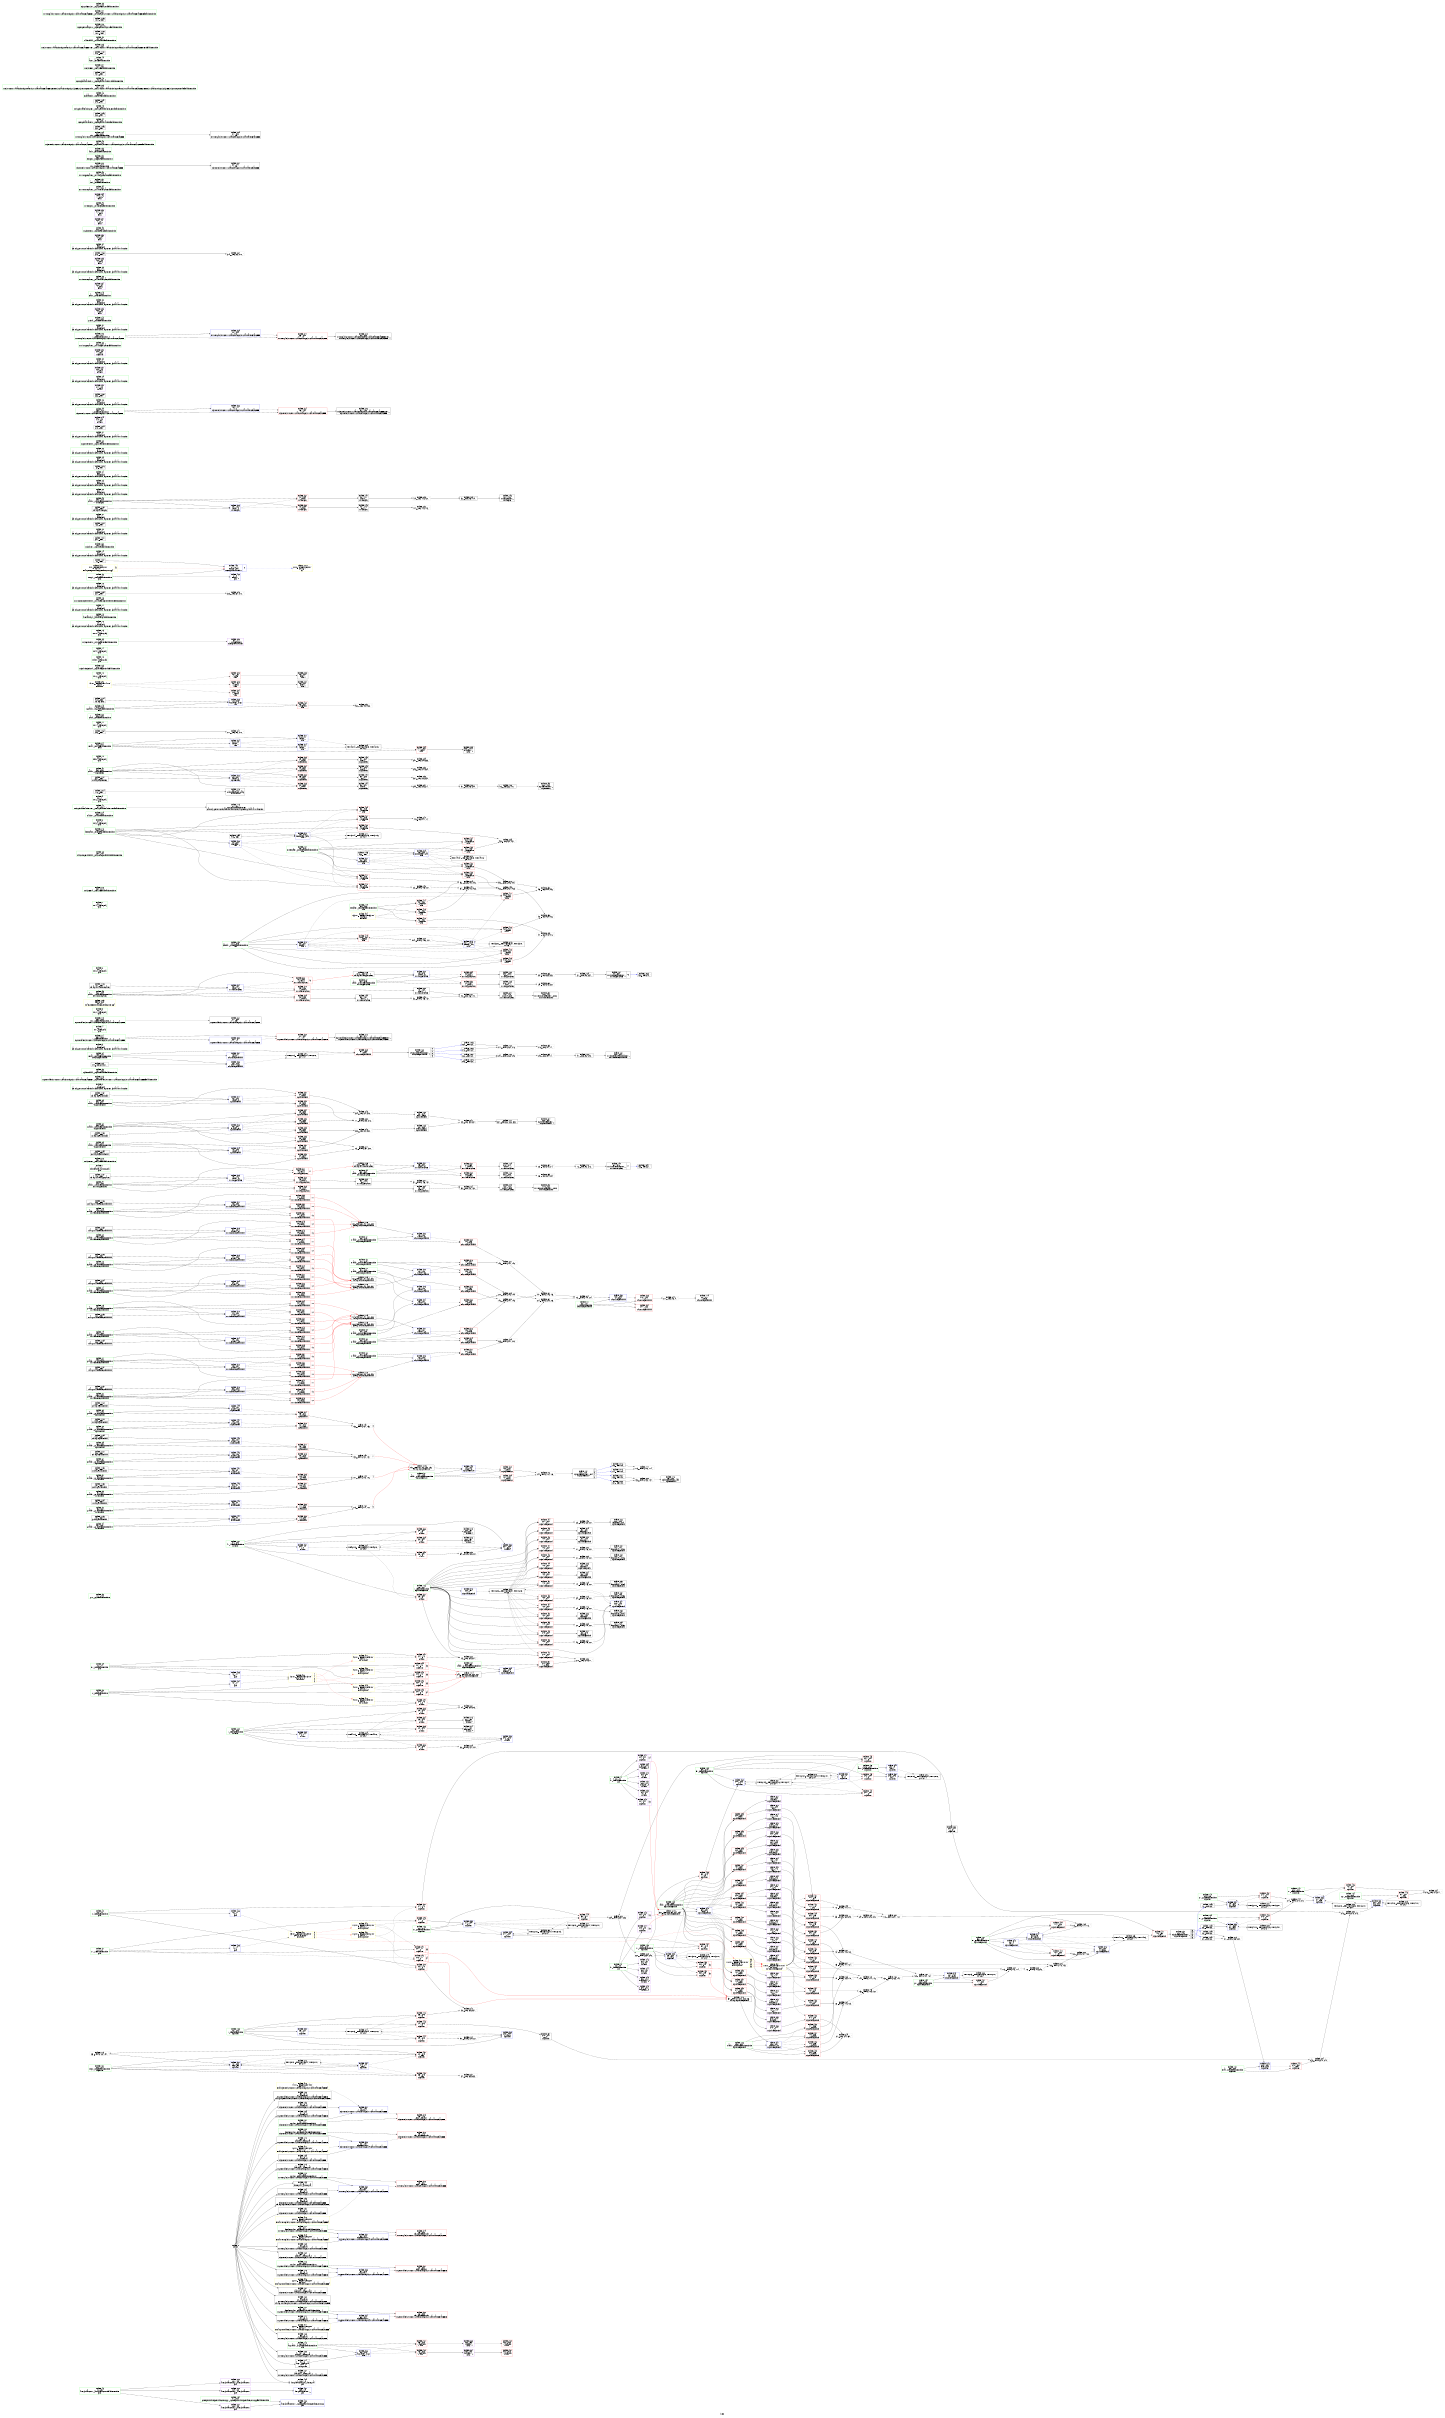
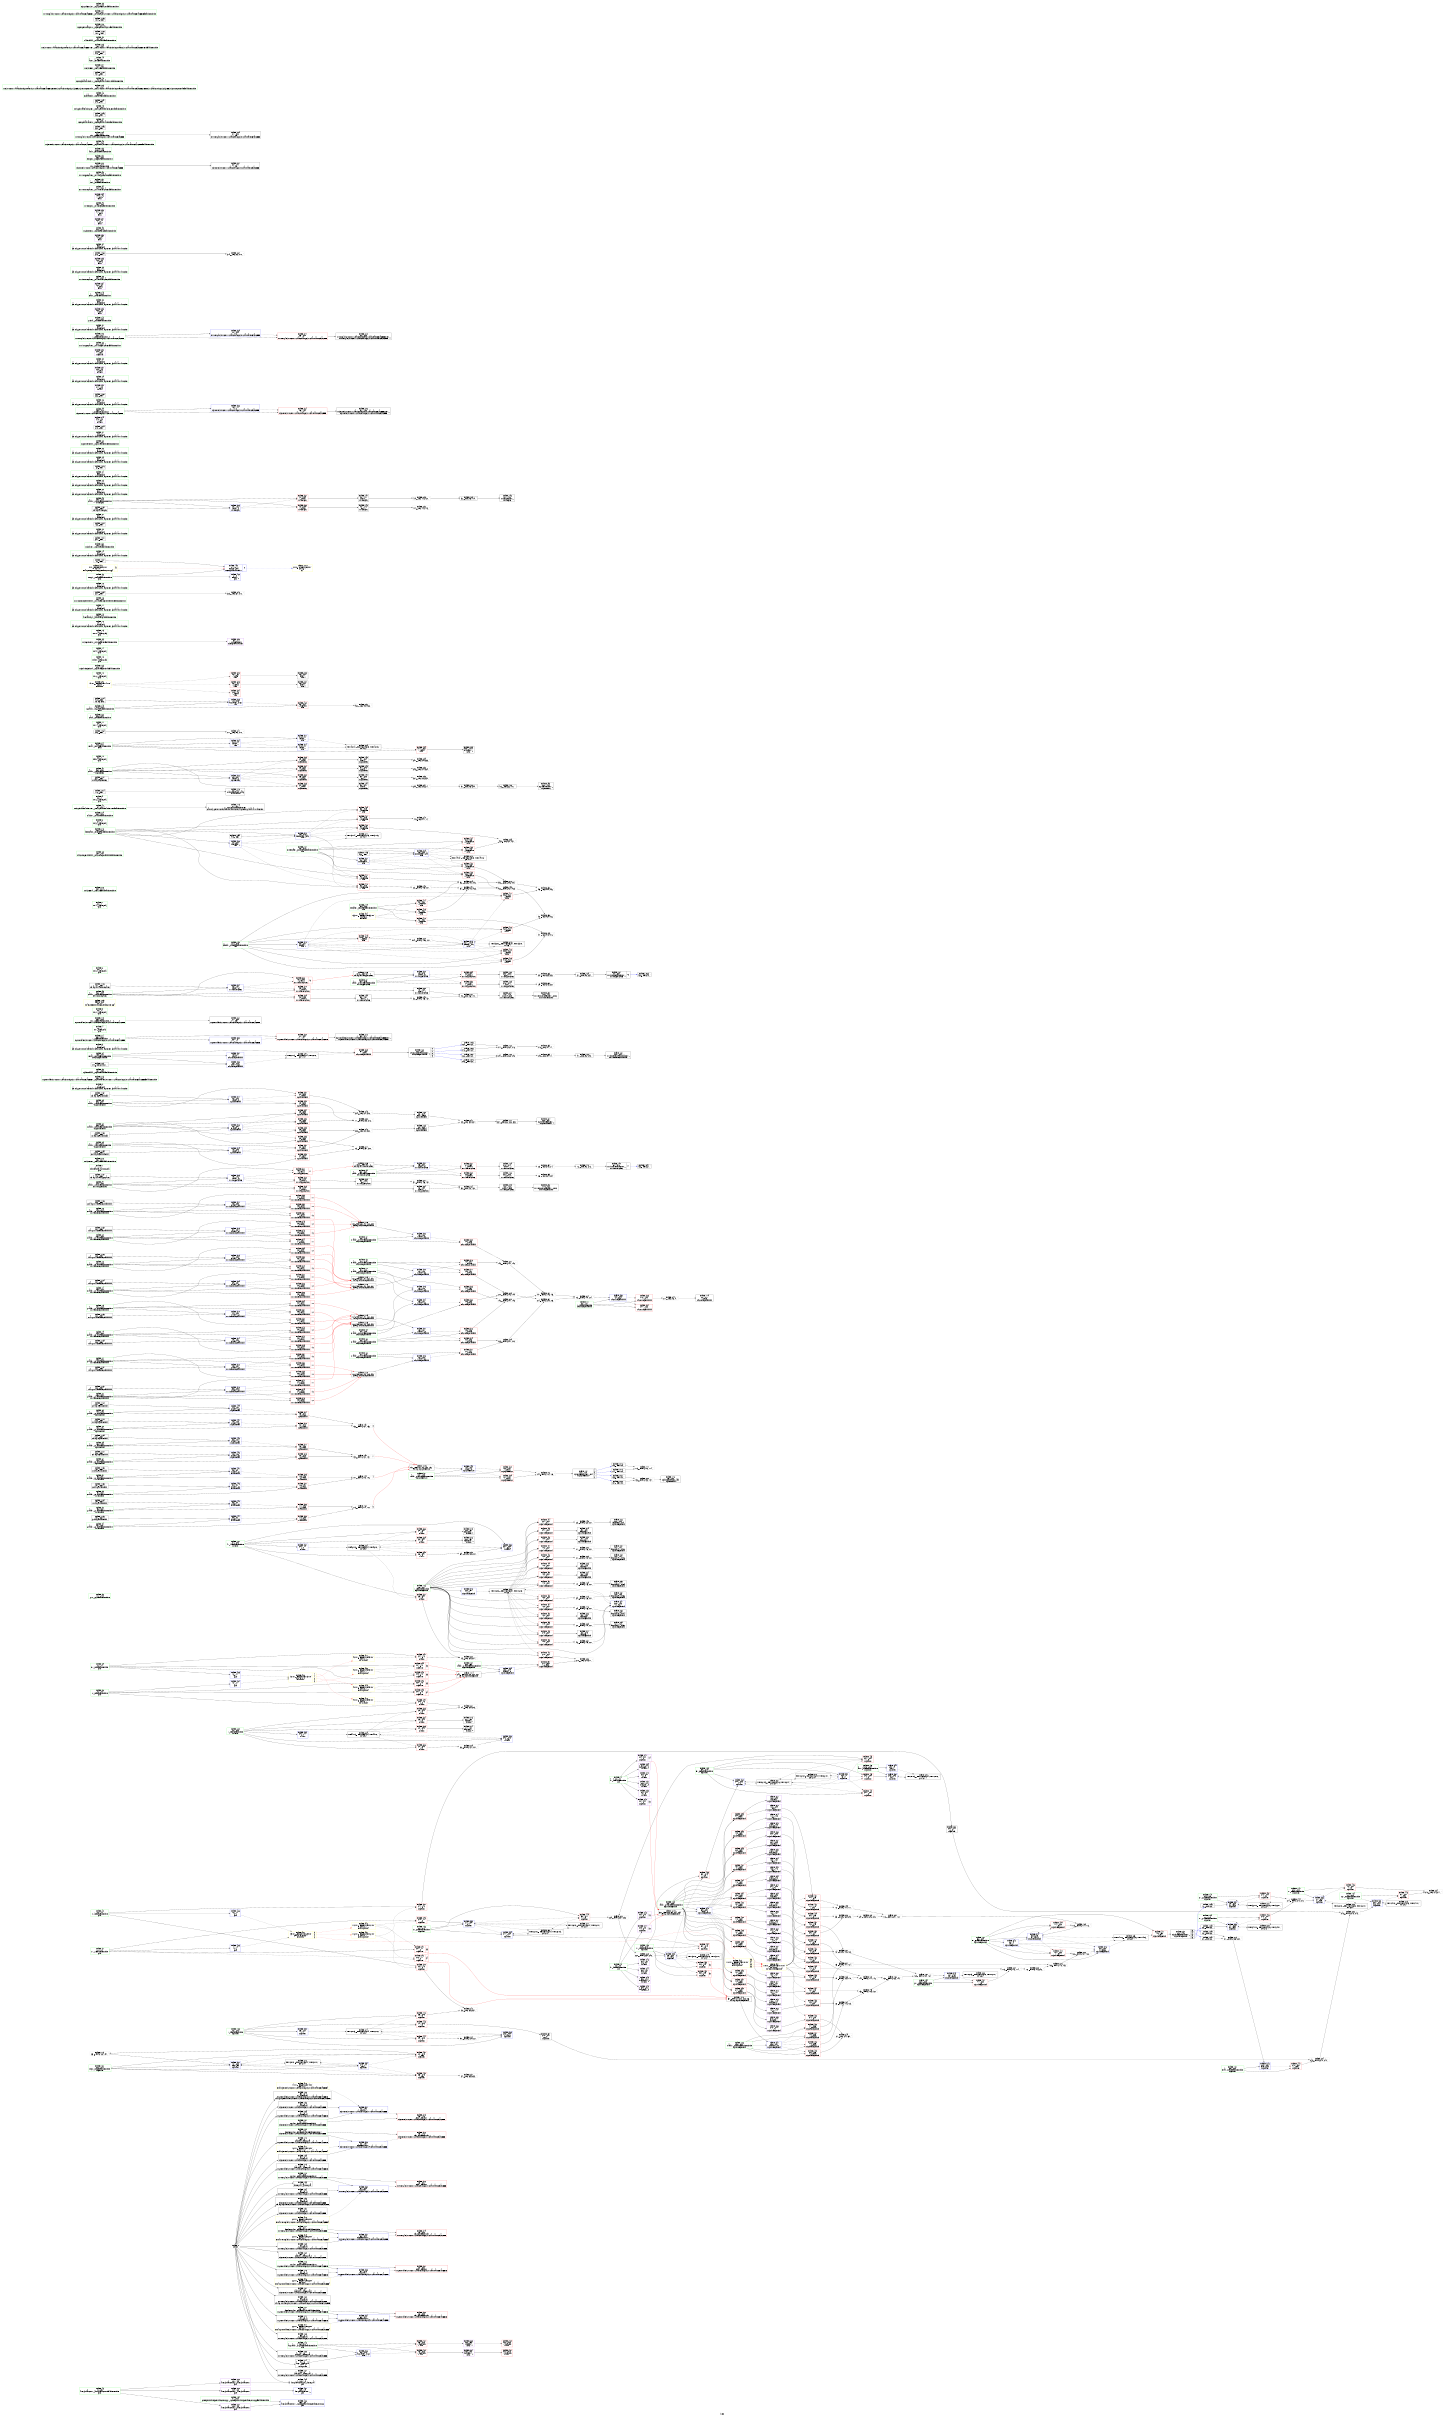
(585, 1568) -> (585, 1568)
